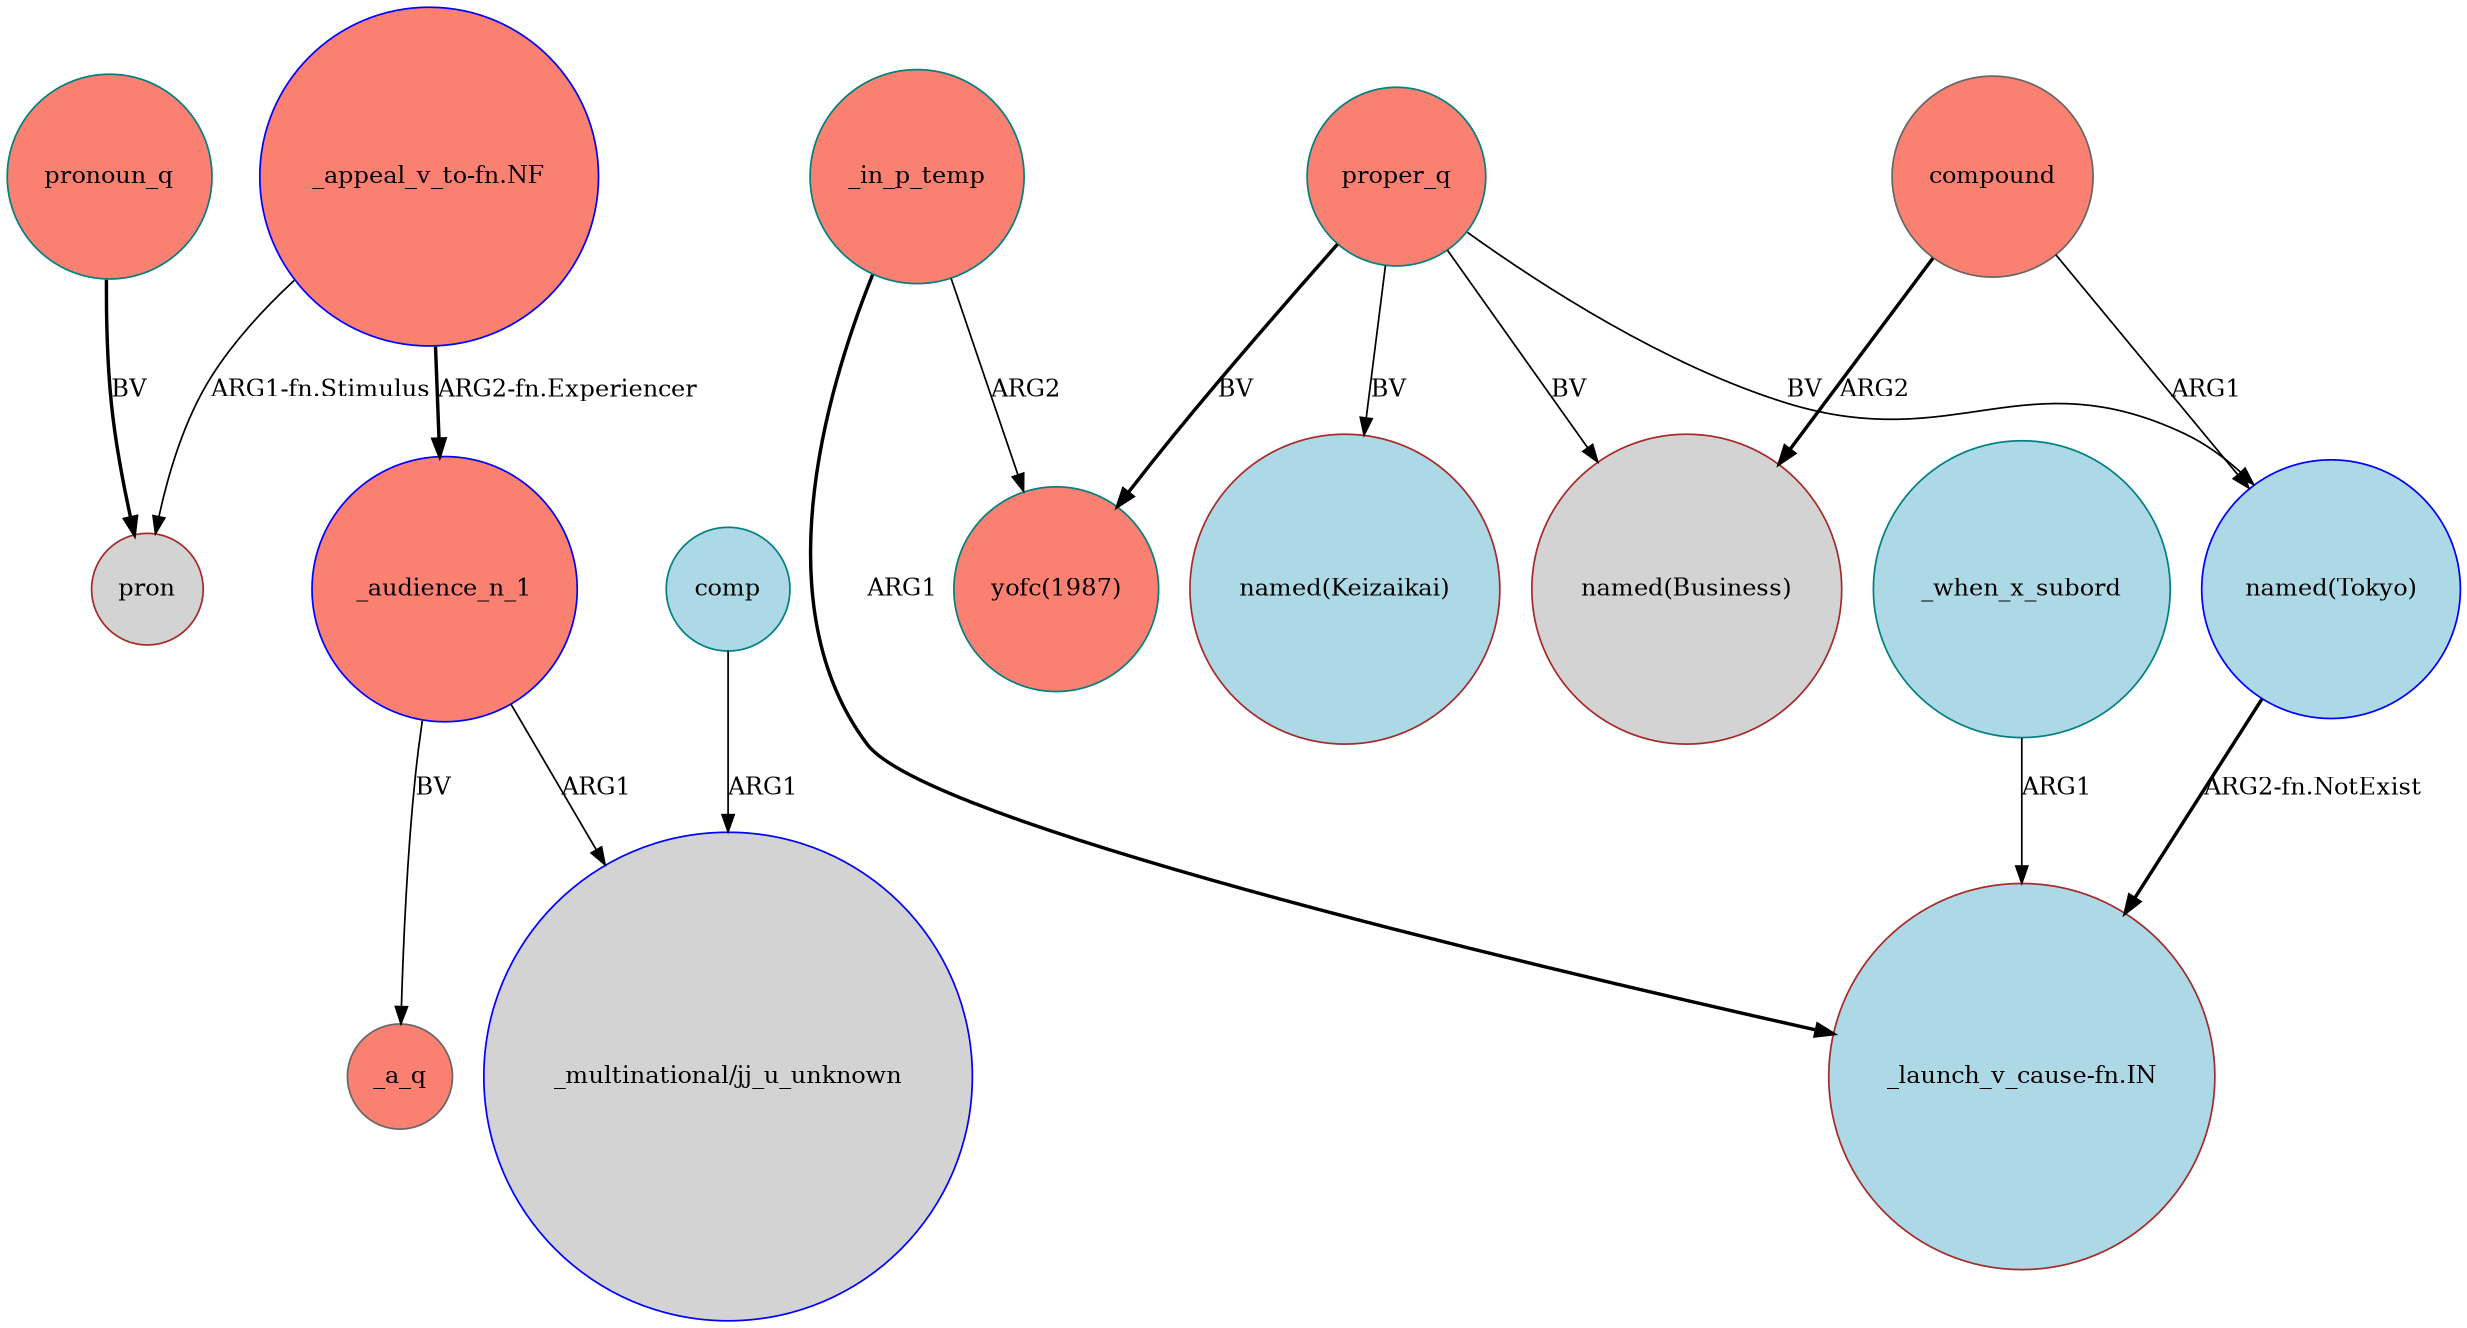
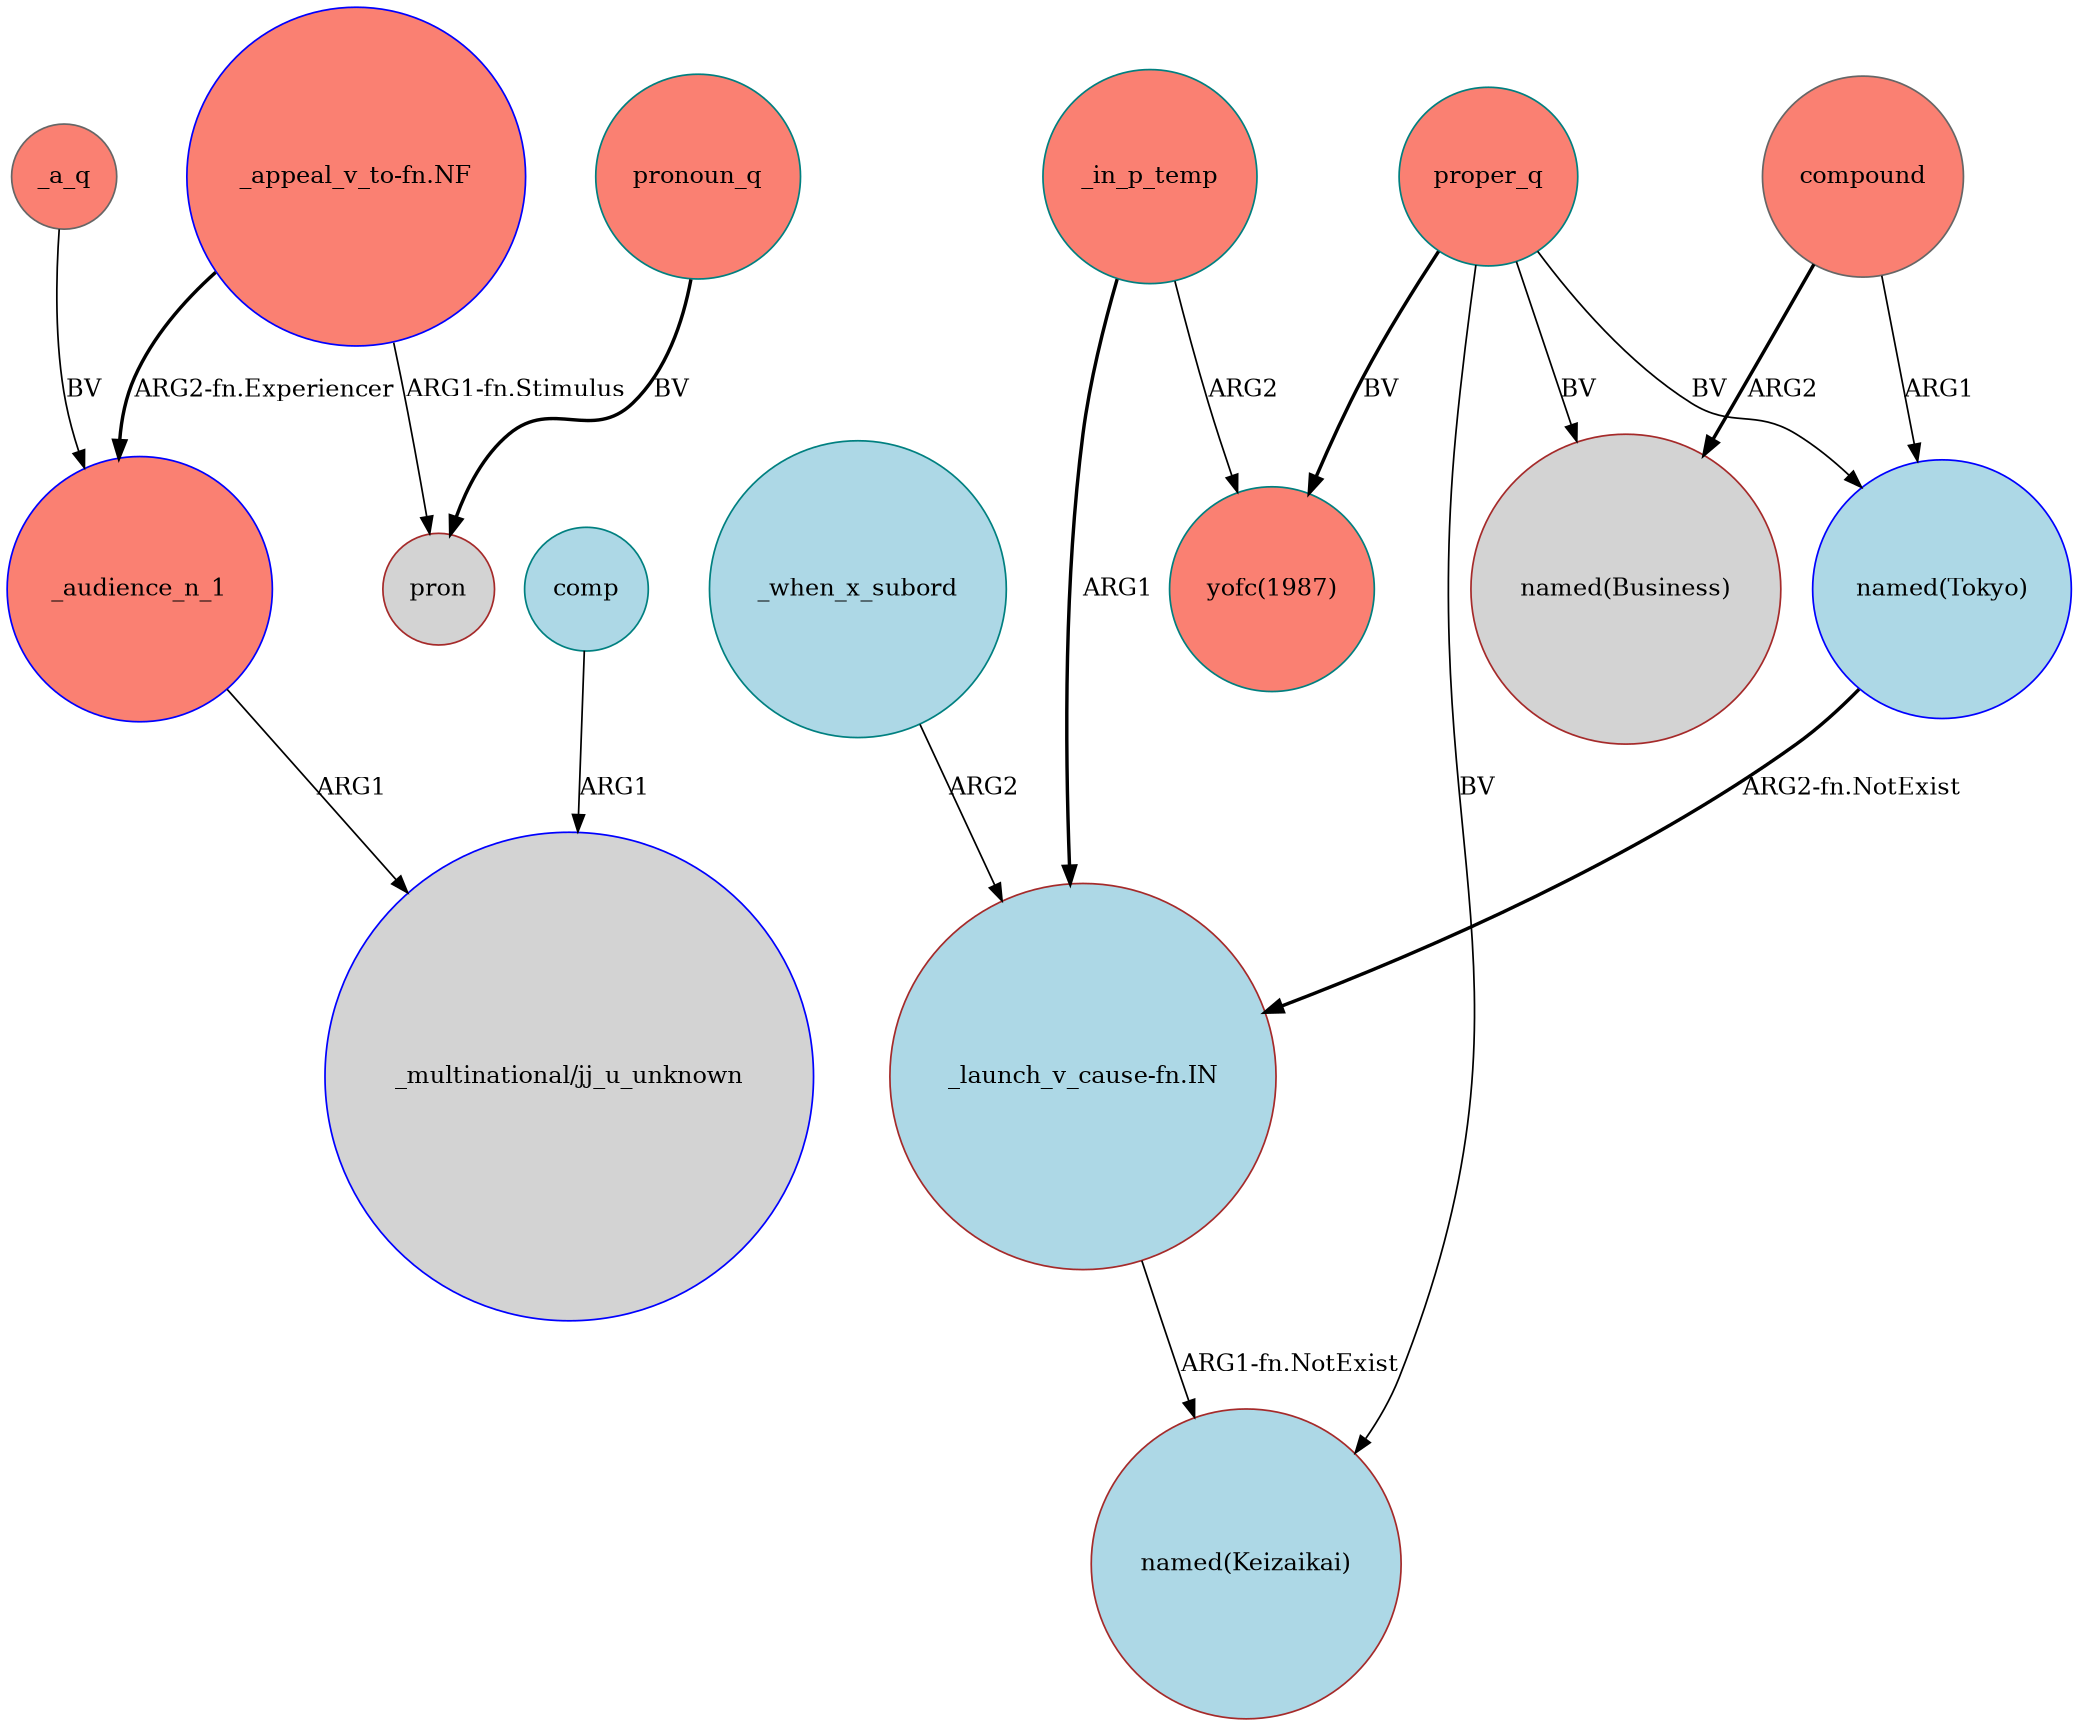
(2057, 788) -> (984, 788)
(408, 863) -> (58, 341)
none -> (1165, 1331)
